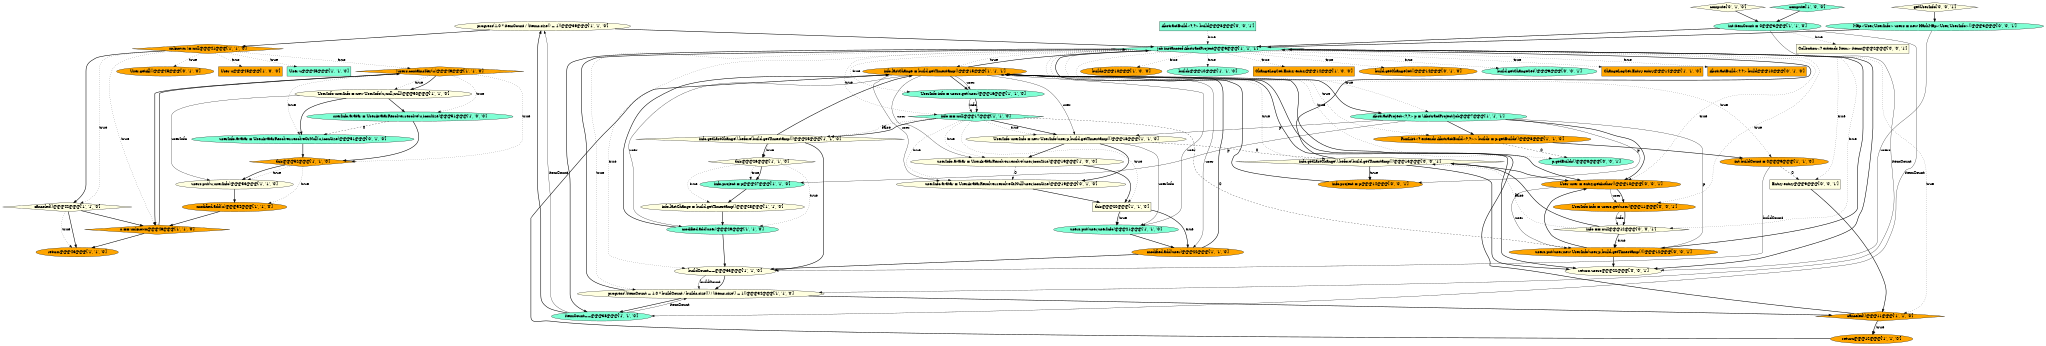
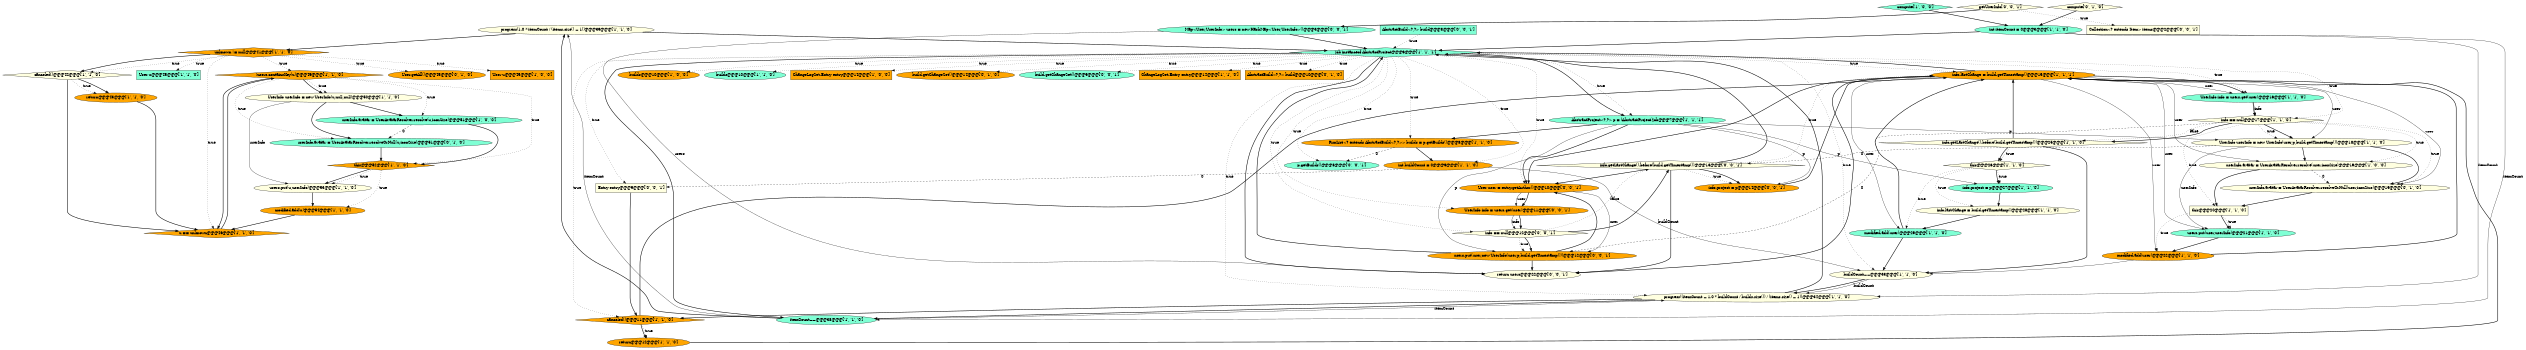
(1808, 37) -> (2064, 17)
(976, 117) -> (2256, 120)
(1176, 221) -> (2165, 224)
(119, 240) -> (156, 174)
(956, 262) -> (2033, 270)
